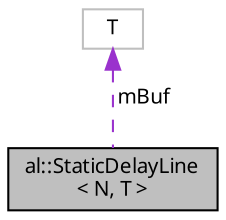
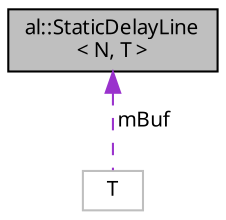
(113, 109) -> (113, 132)
